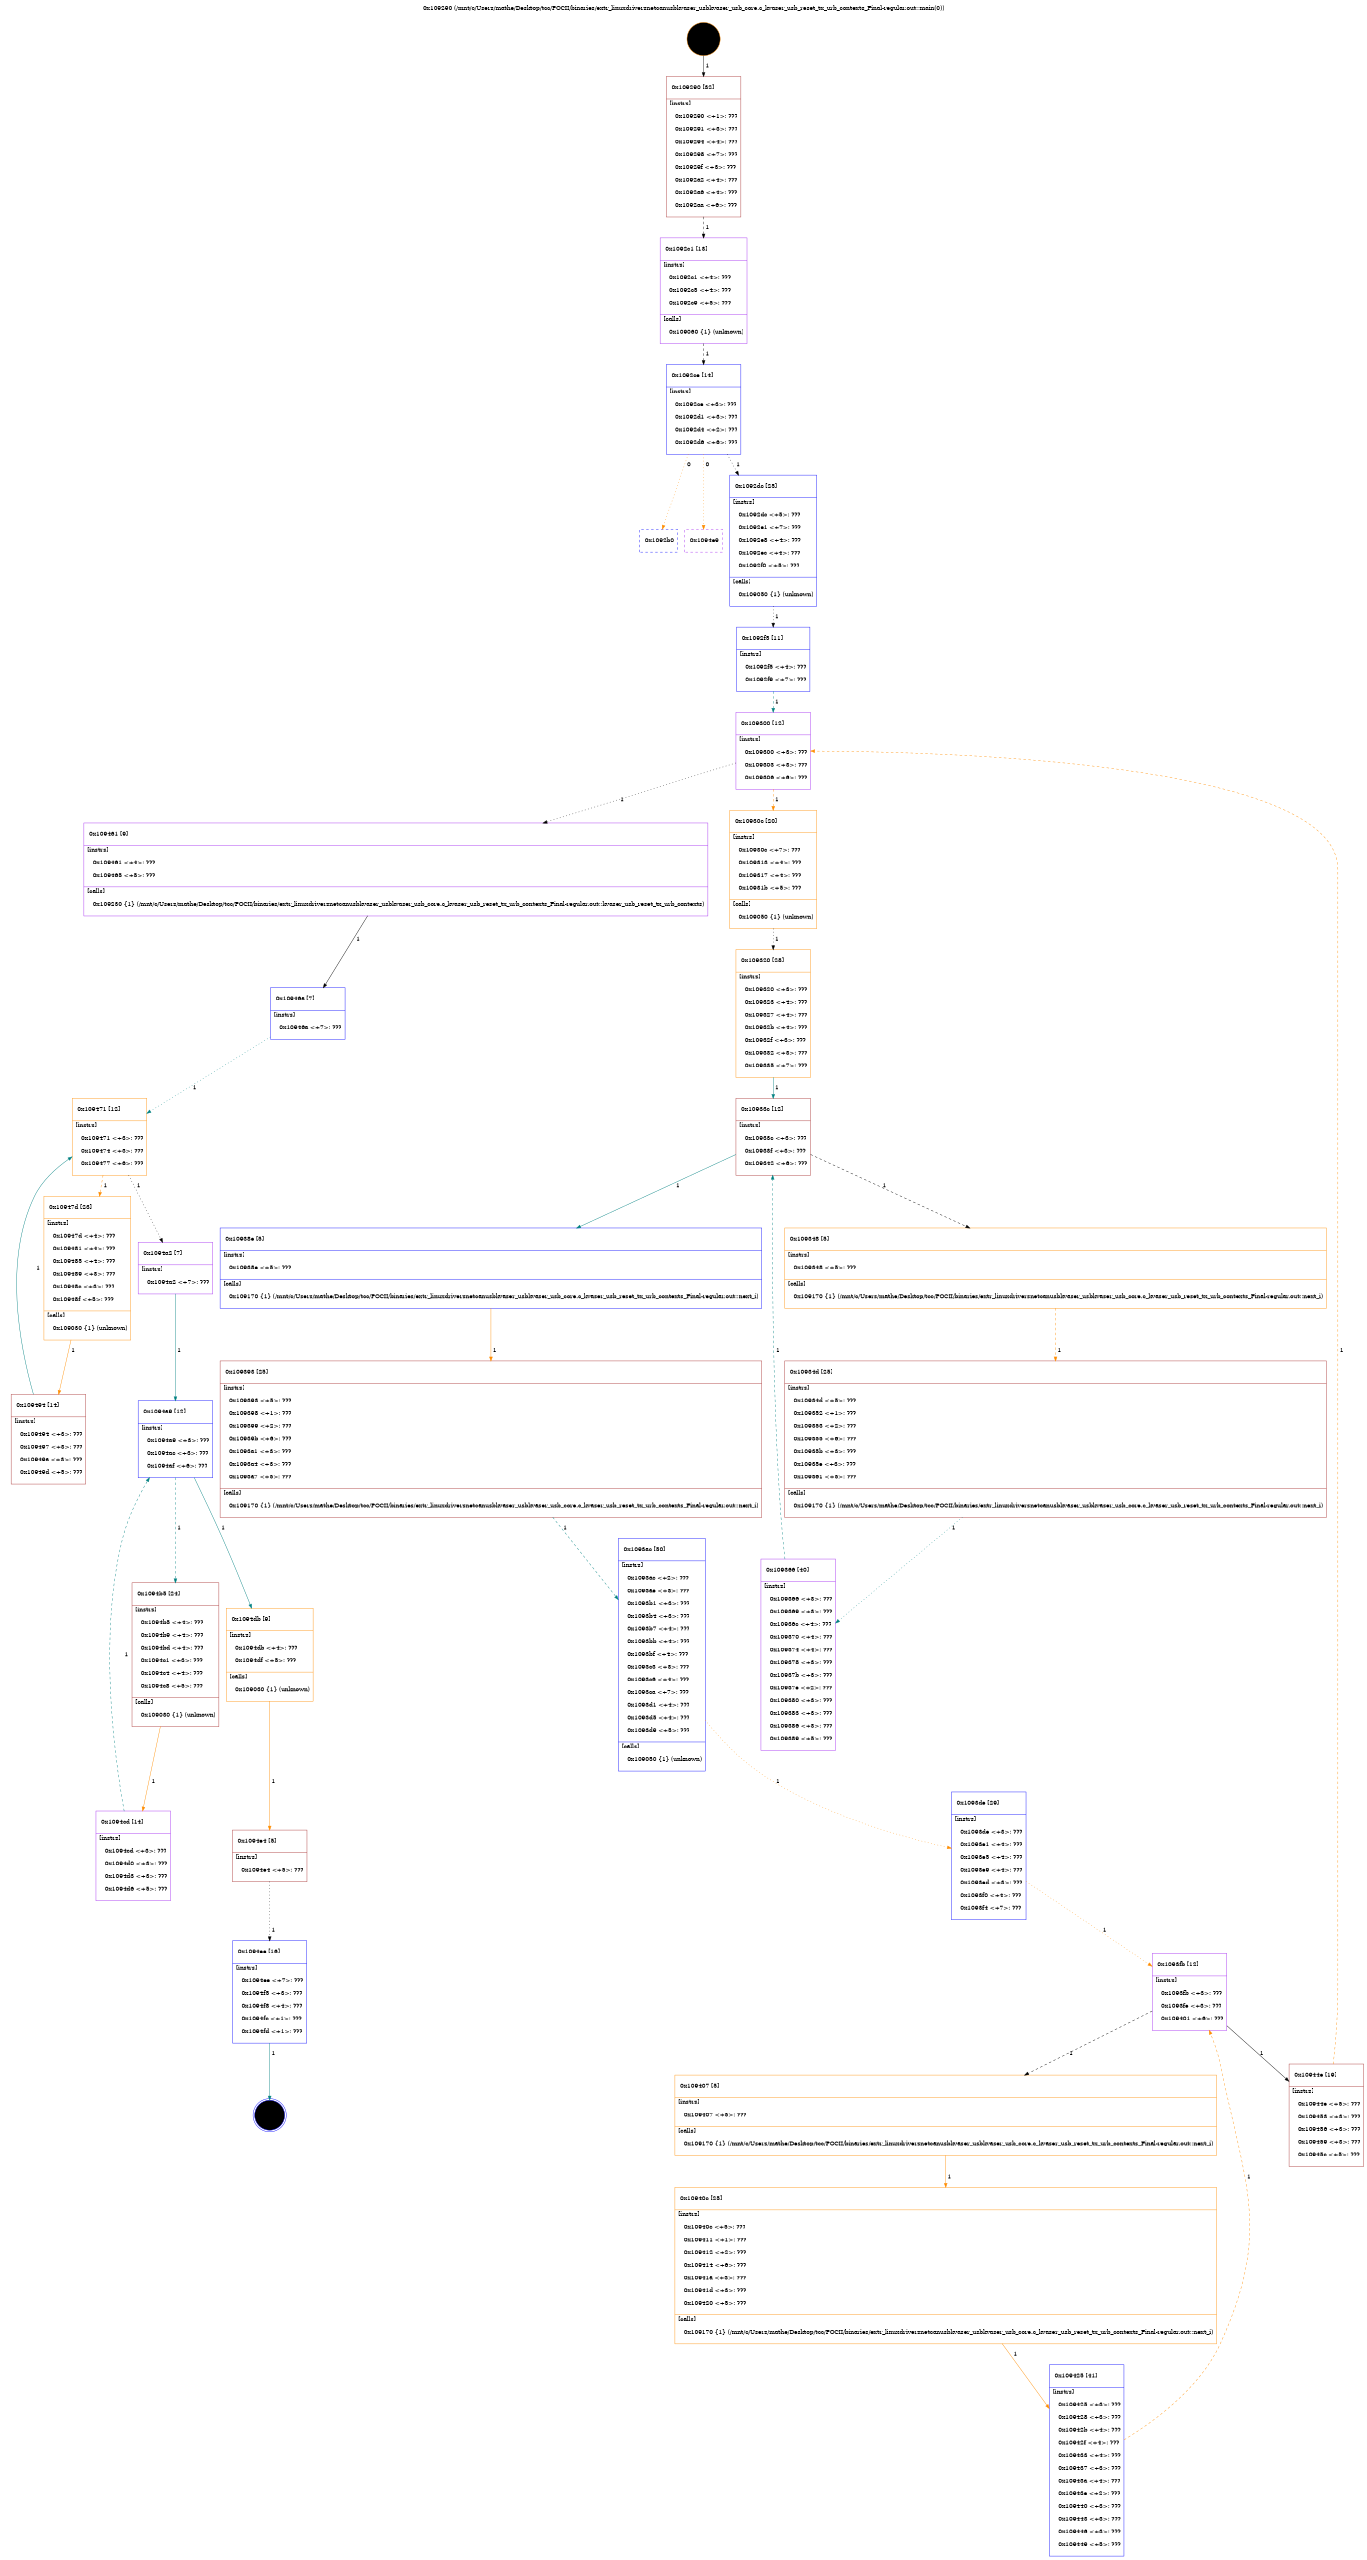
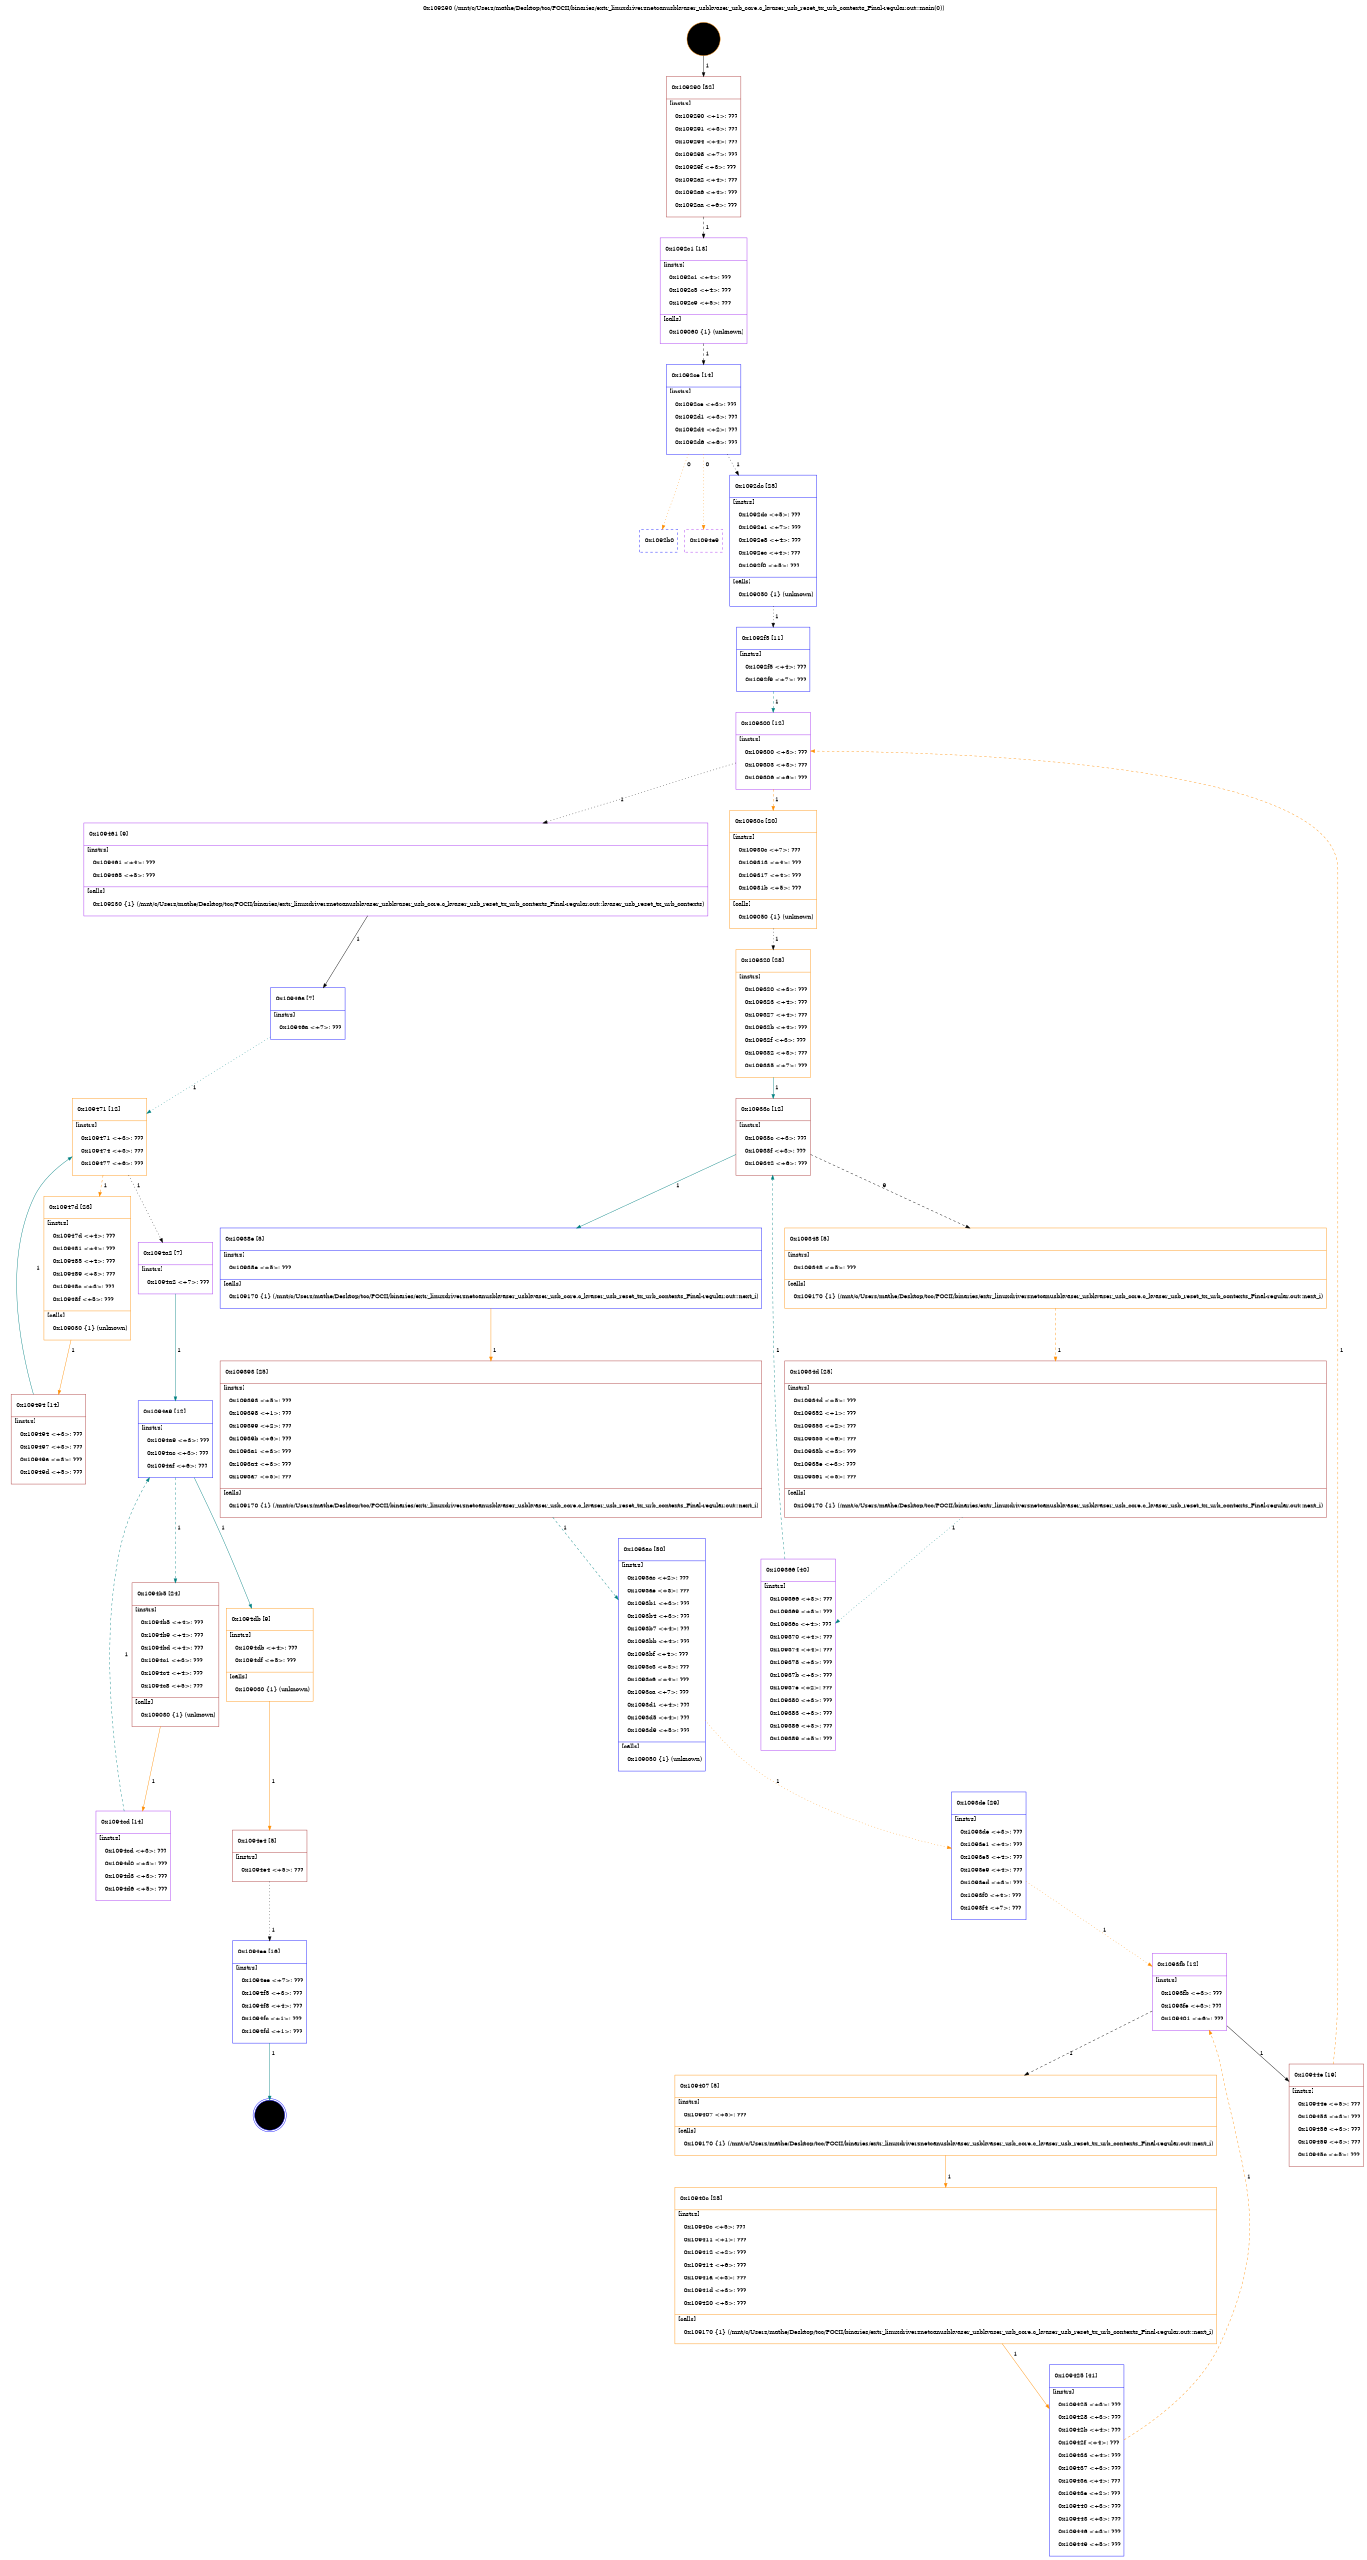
(883, 1186) -> (883, 1186)
